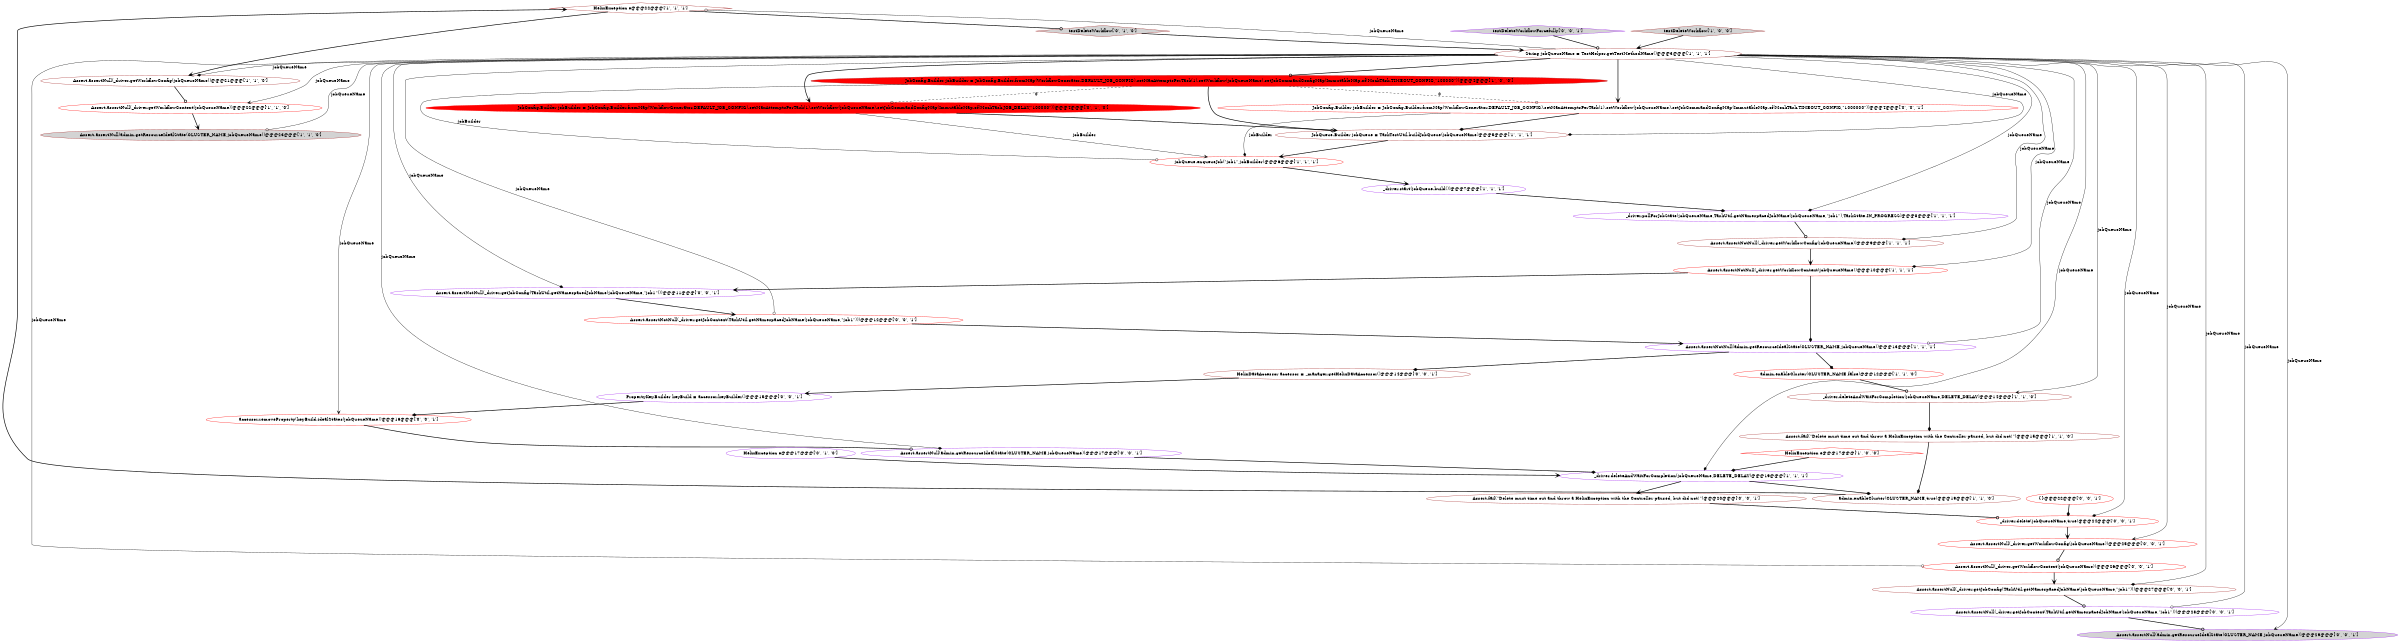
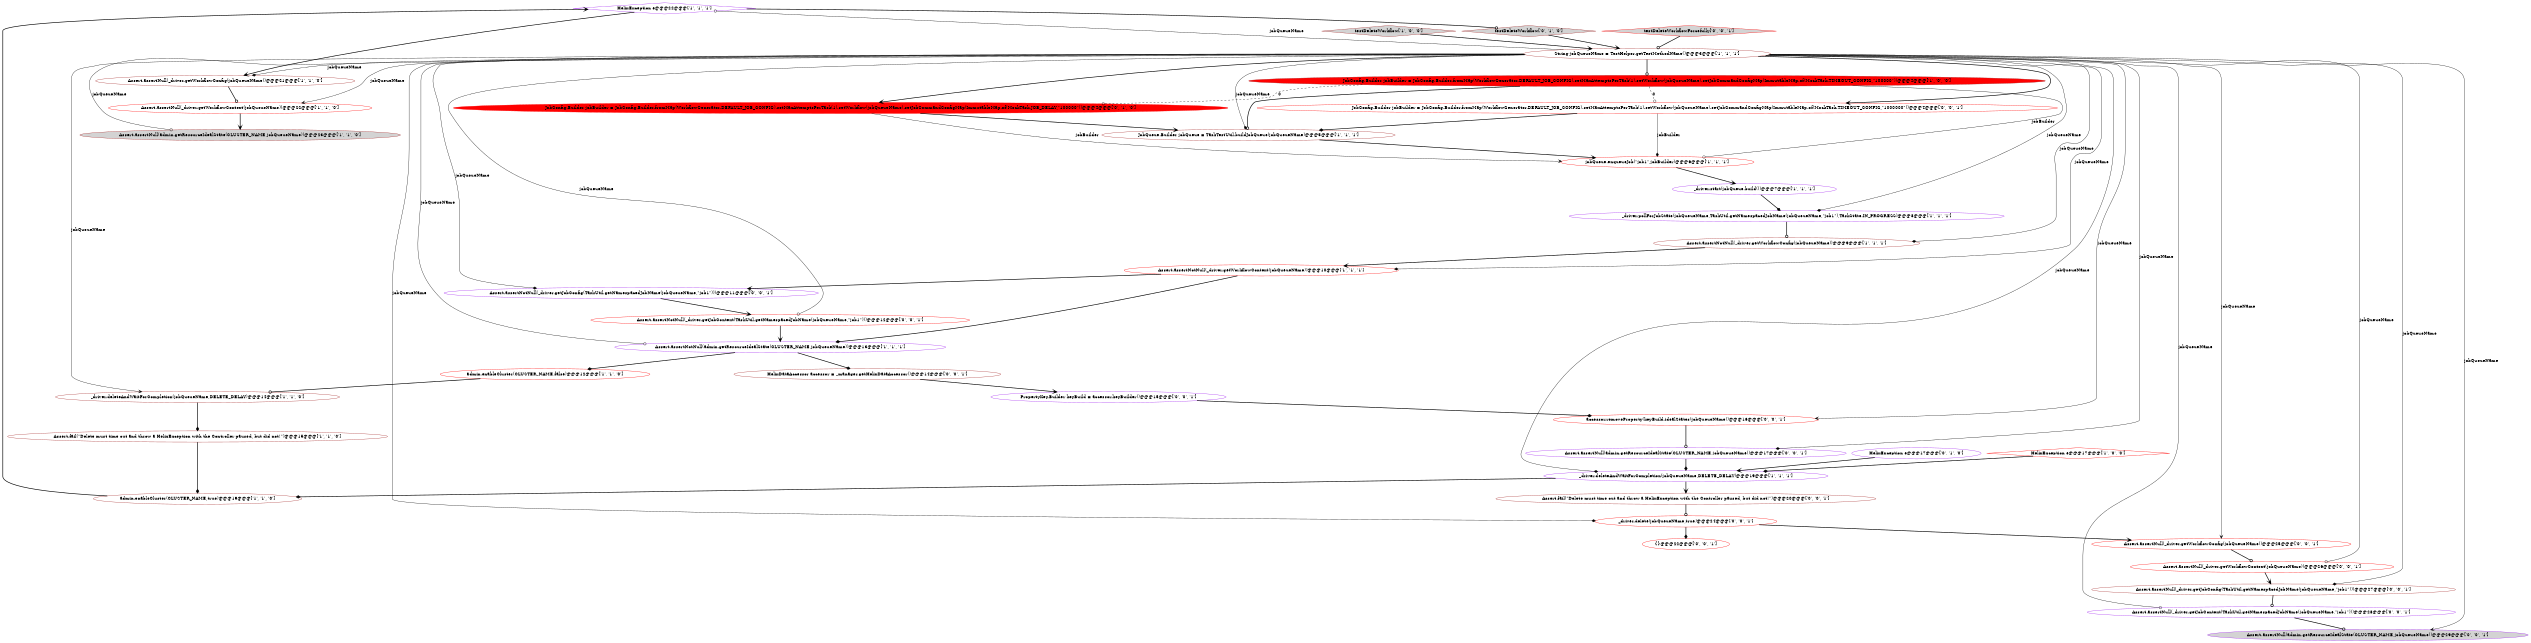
(641, 8) -> (665, 8)
(1538, 31) -> (1689, 31)
(2069, 508) -> (1686, 531)
